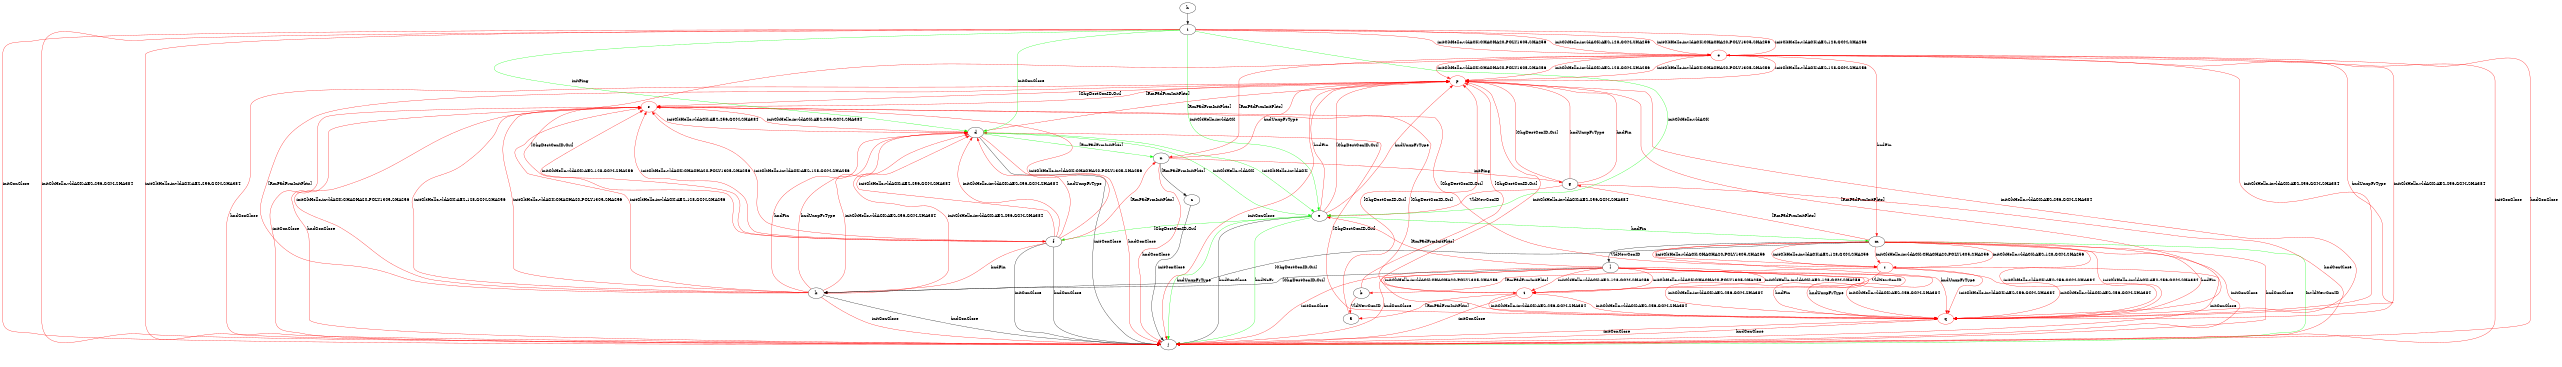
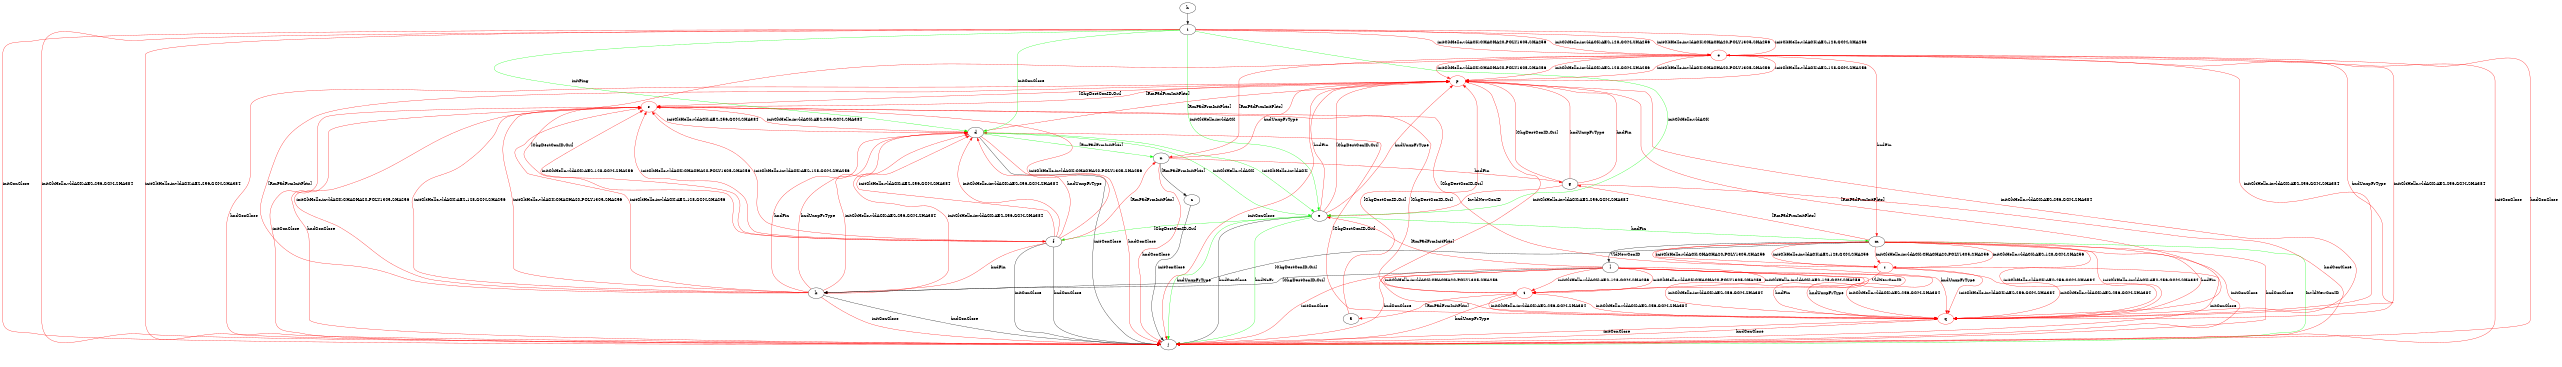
(1483, 171) -> (1483, 171)
(1485, 200) -> (1485, 200)
(1361, 293) -> none
(1473, 319) -> (1473, 319)
